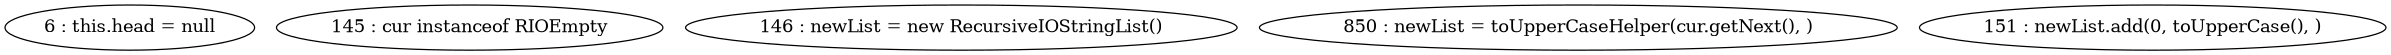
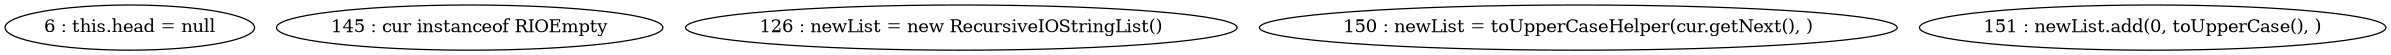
(961, 28) -> (961, 28)
(1578, 28) -> (1578, 28)
